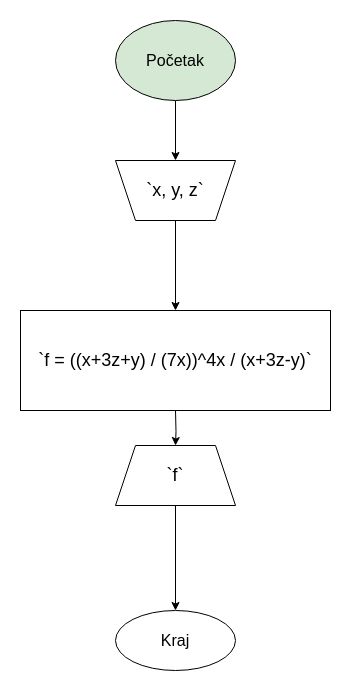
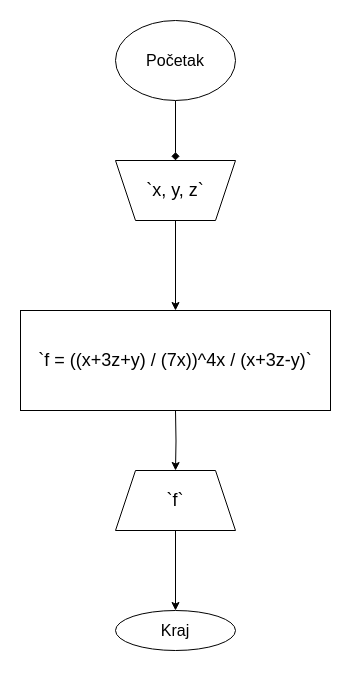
(176, 61) -> (176, 61)
(176, 152) -> (176, 151)
(176, 476) -> (176, 501)
(176, 641) -> (176, 631)
